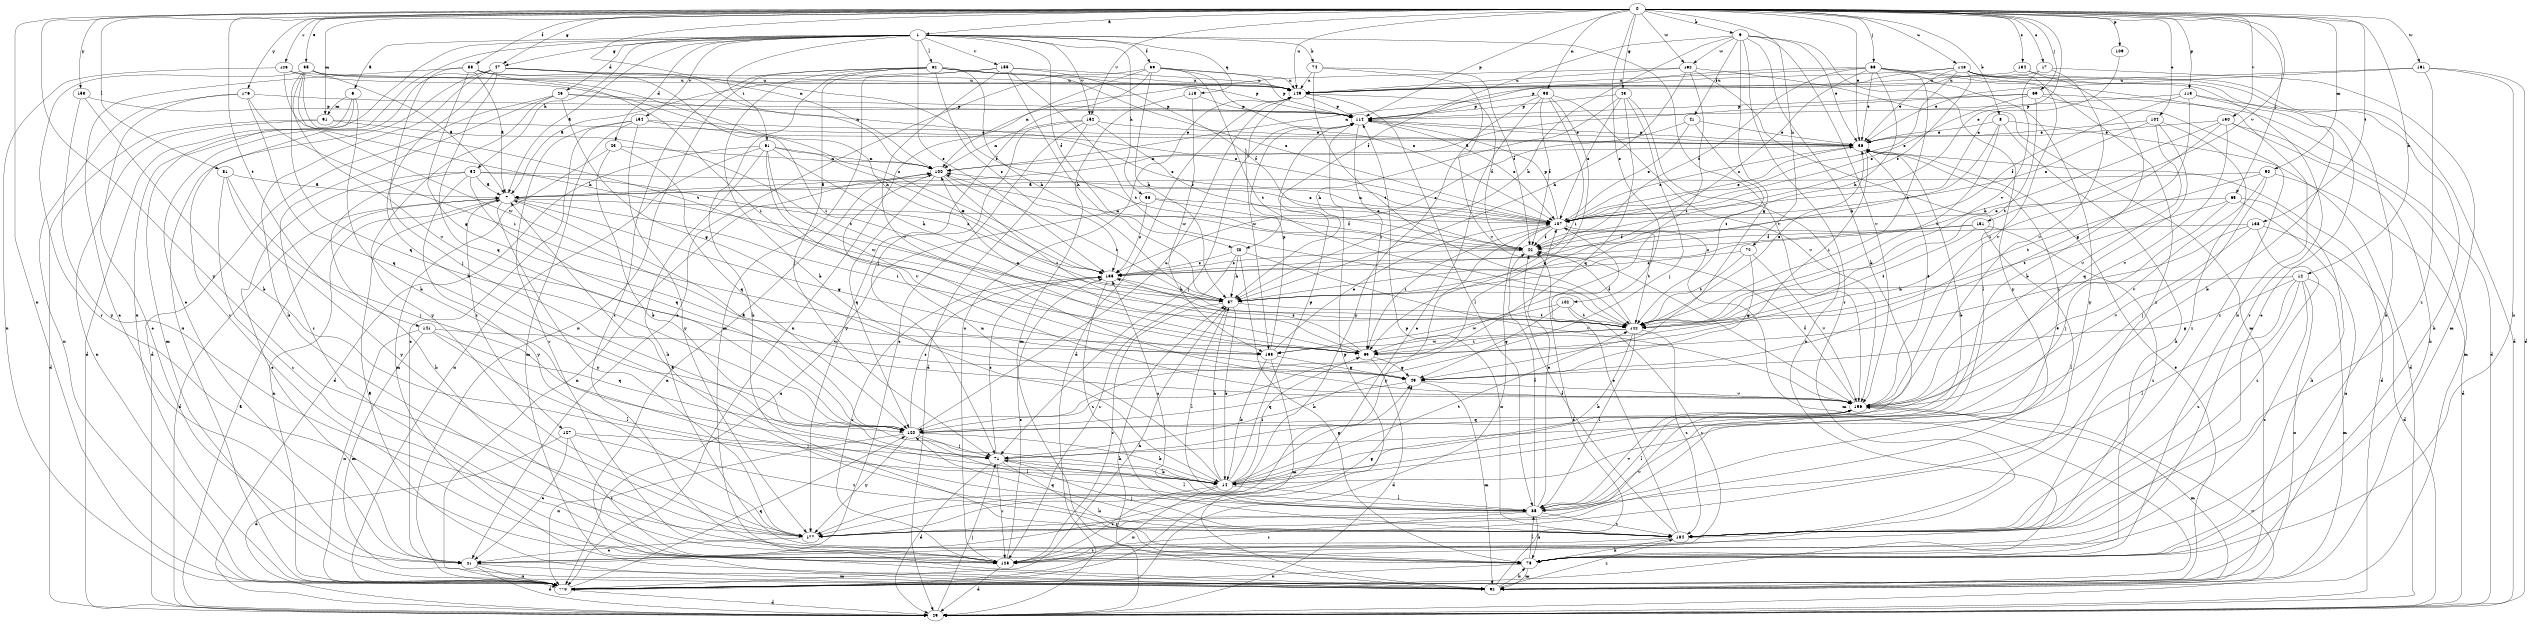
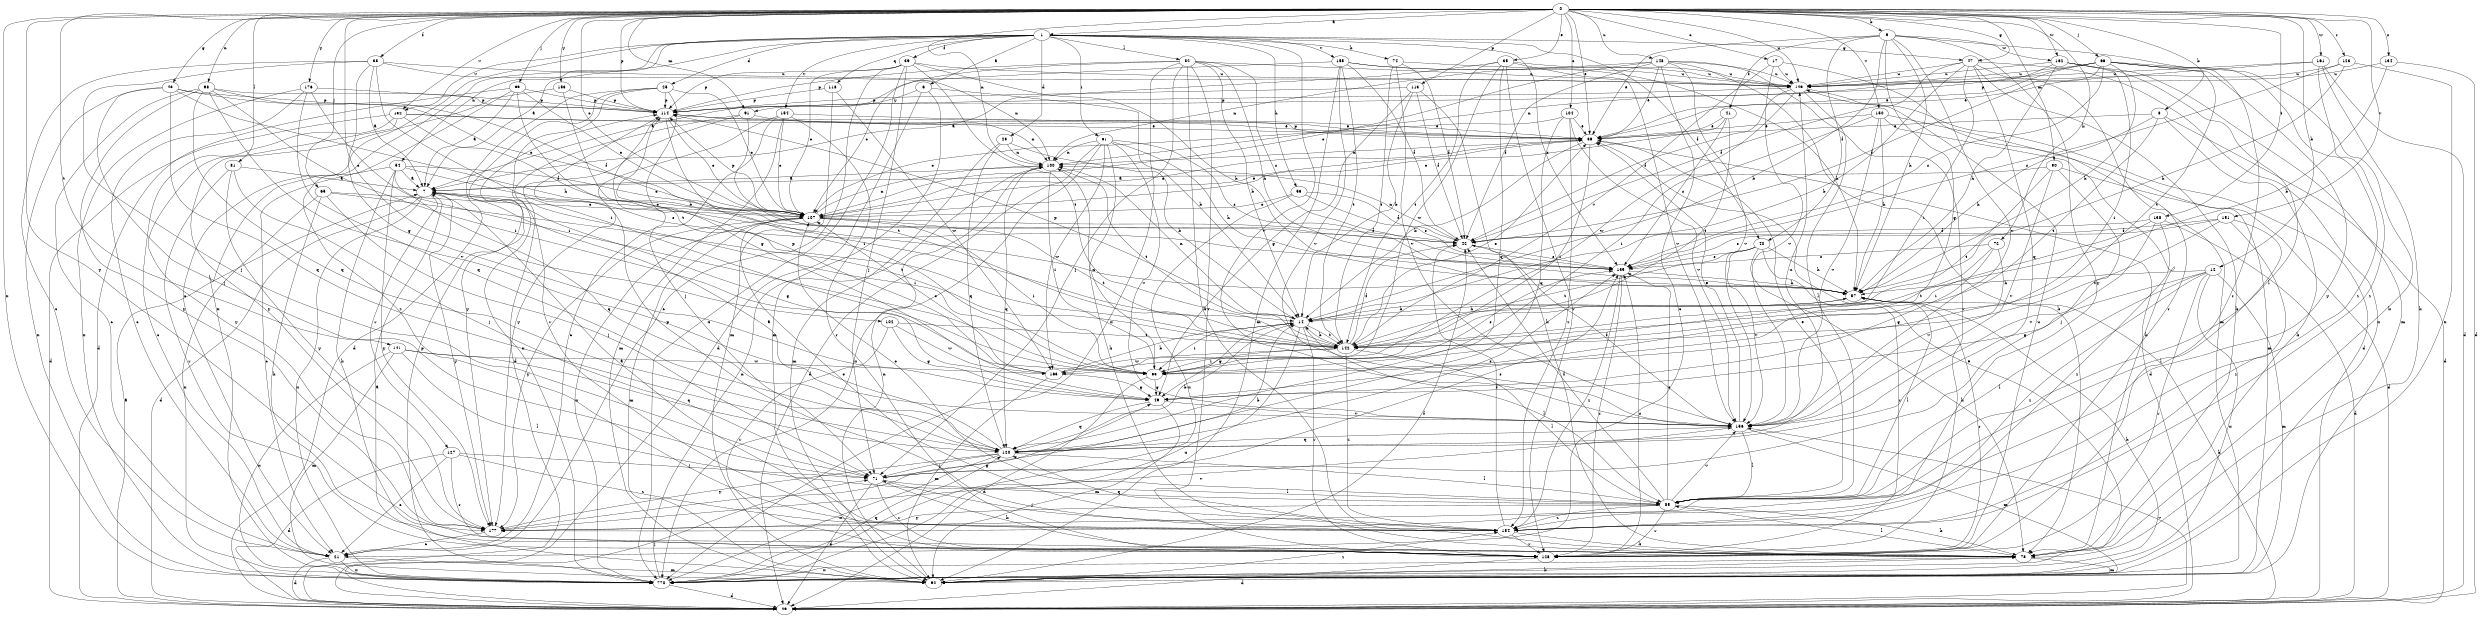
(2120, 51) -> none
(338, 107) -> (896, 100)
(808, 140) -> none
(1431, 311) -> (1555, 293)
